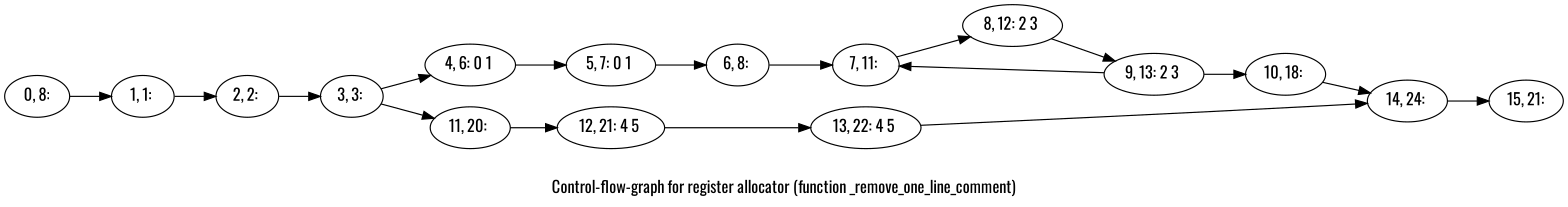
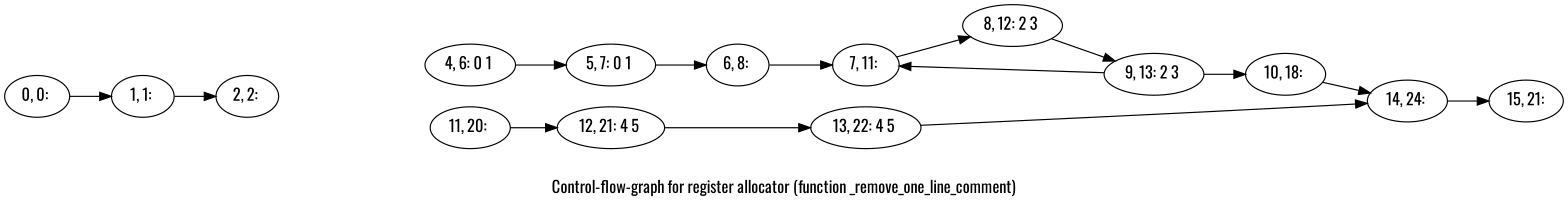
(37, 96) -> (37, 96)
(352, 96) -> none
